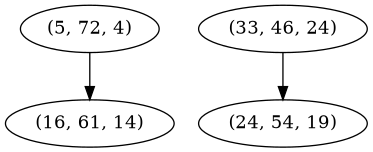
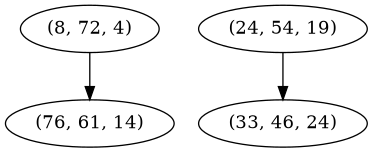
(90, 29) -> (90, 29)
(283, 70) -> (283, 70)
(90, 124) -> (90, 124)
